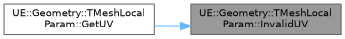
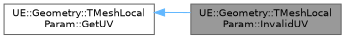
(167, 26) -> (178, 12)
